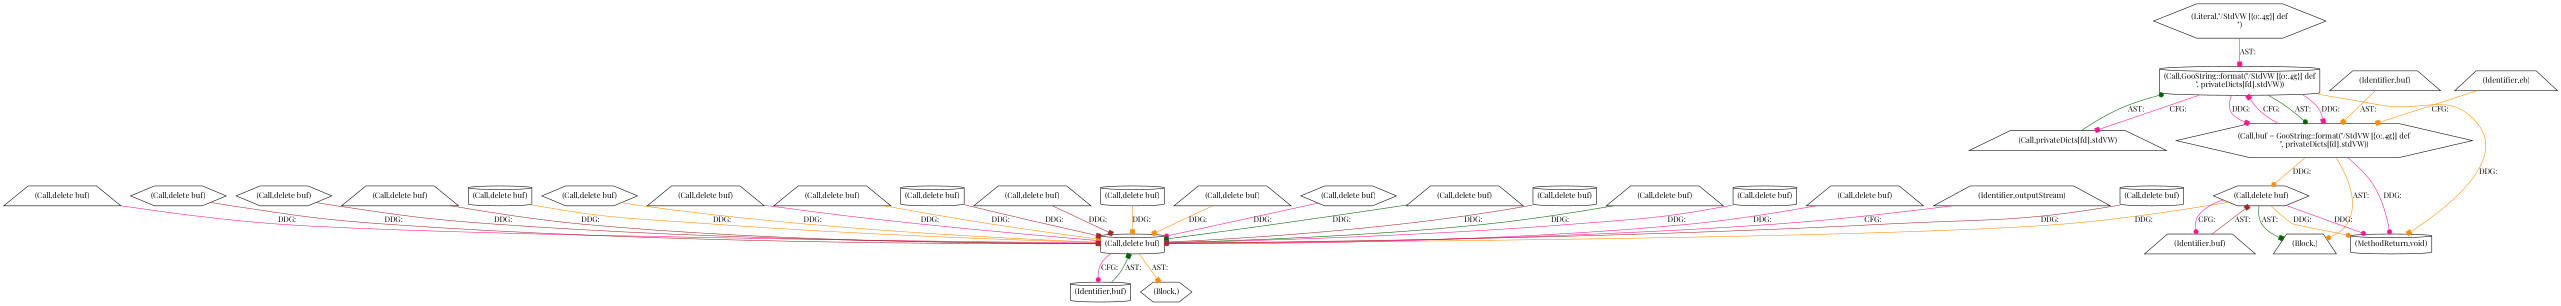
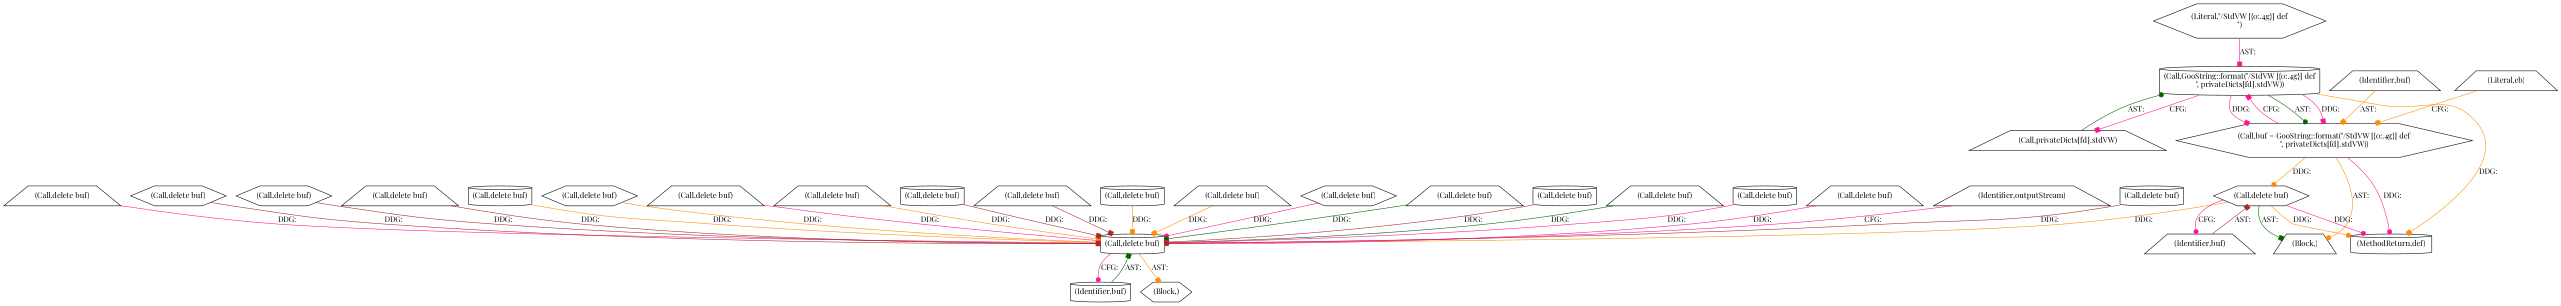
(2506, 81) -> (2506, 81)
(2391, 244) -> (2391, 244)
